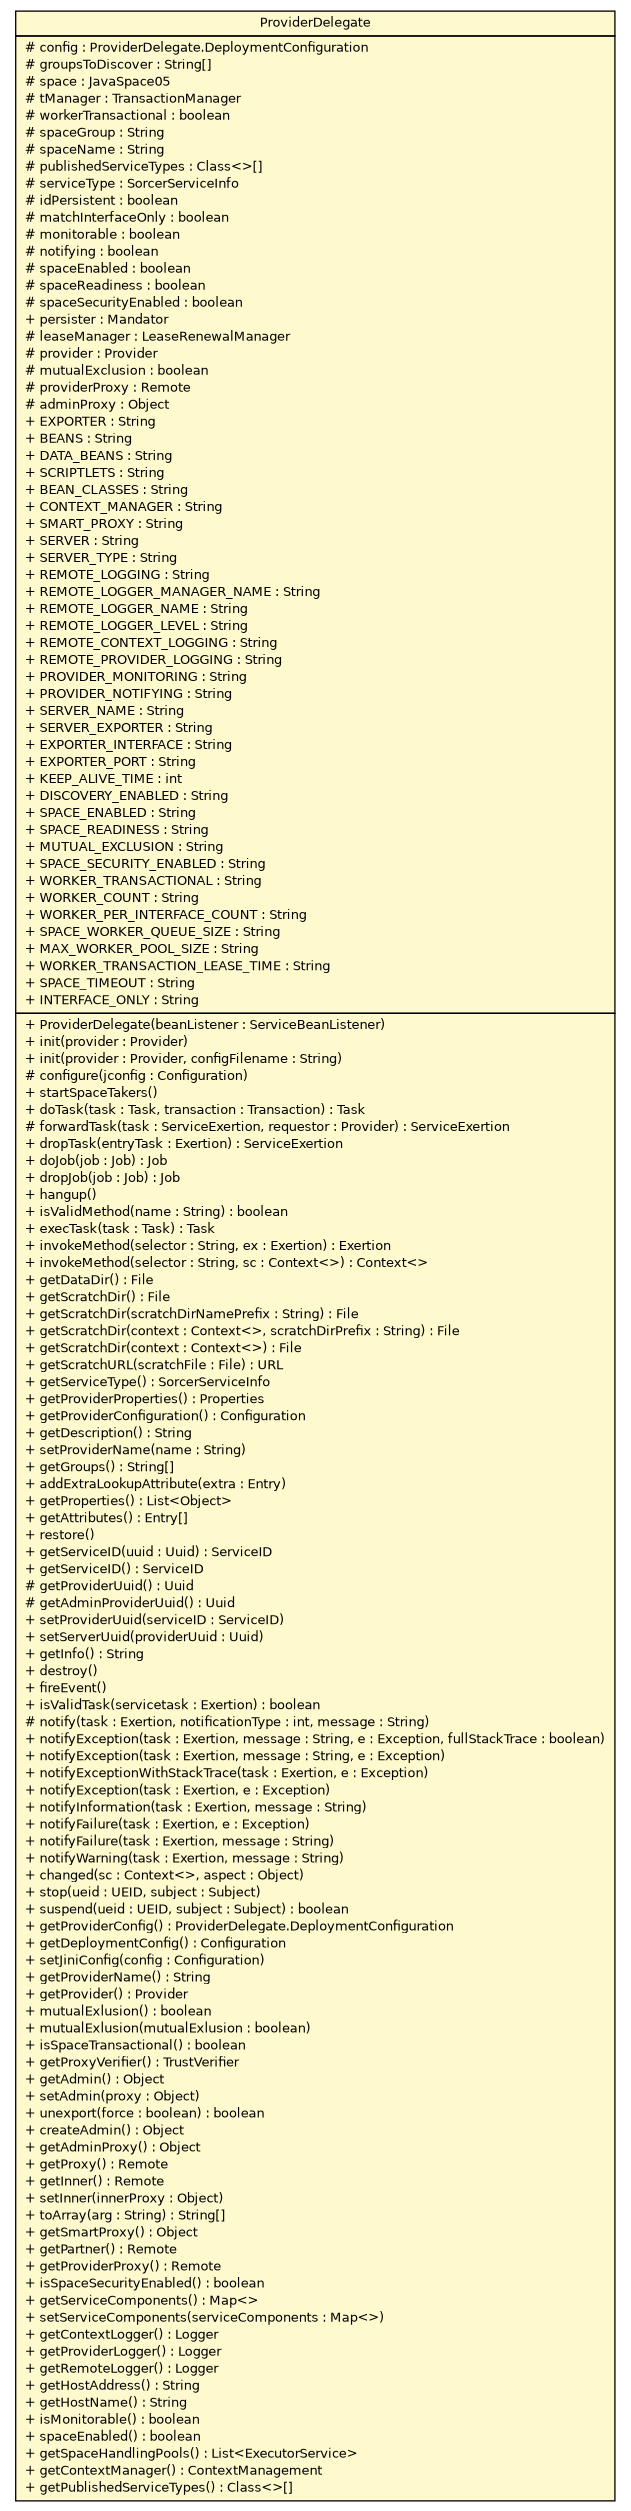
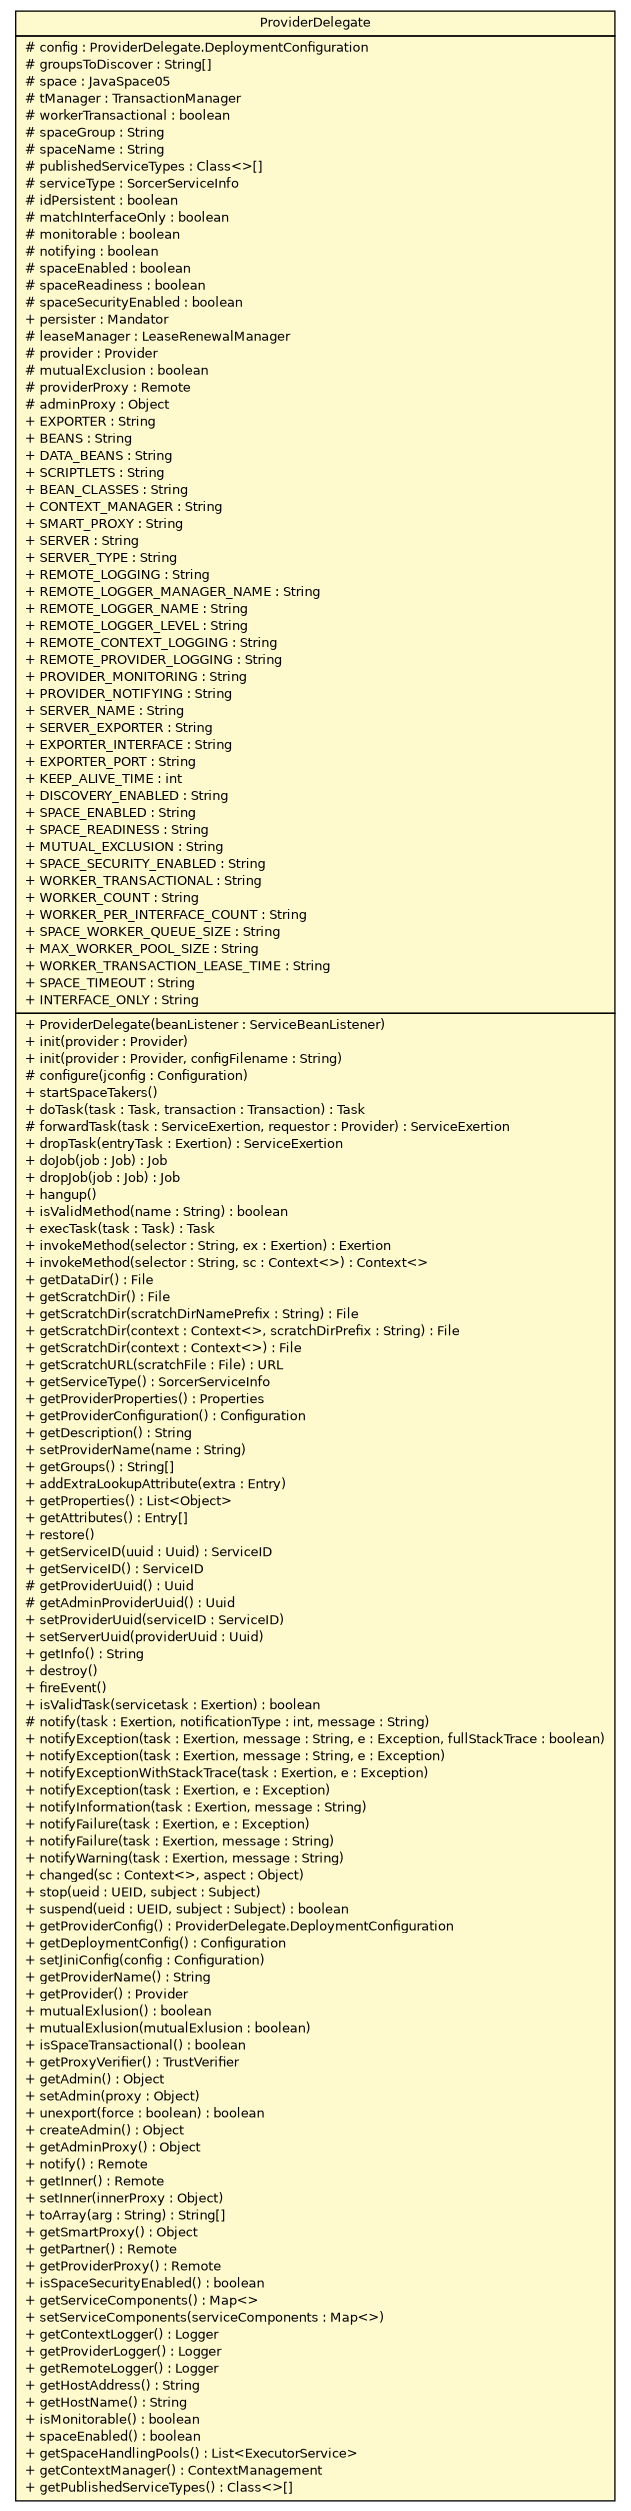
(97, 2165) -> (86, 2165)
